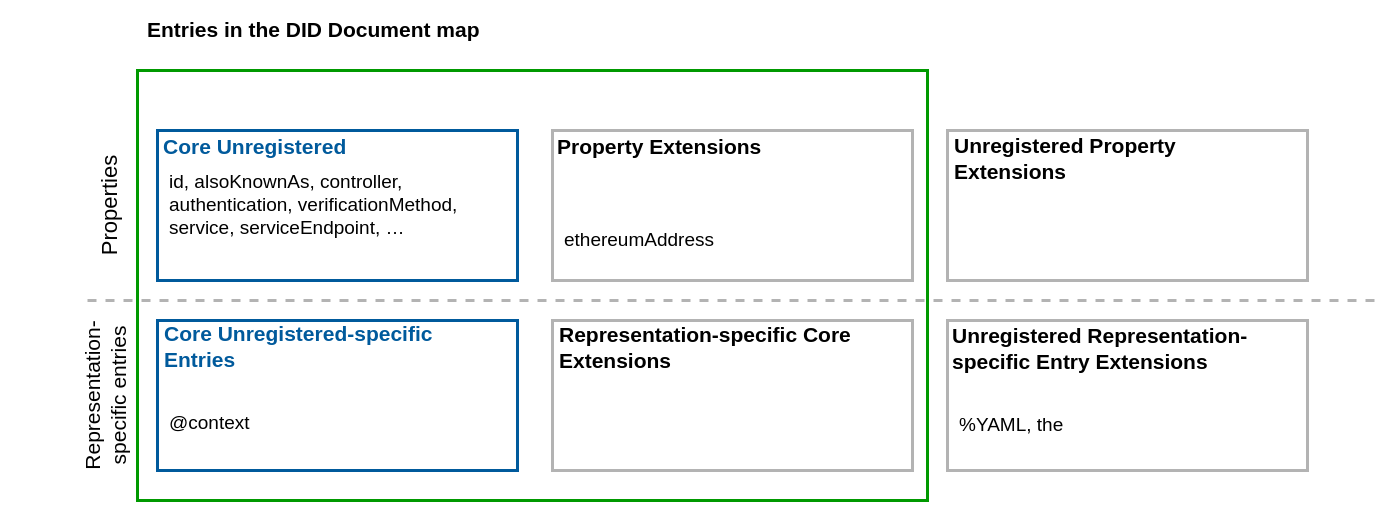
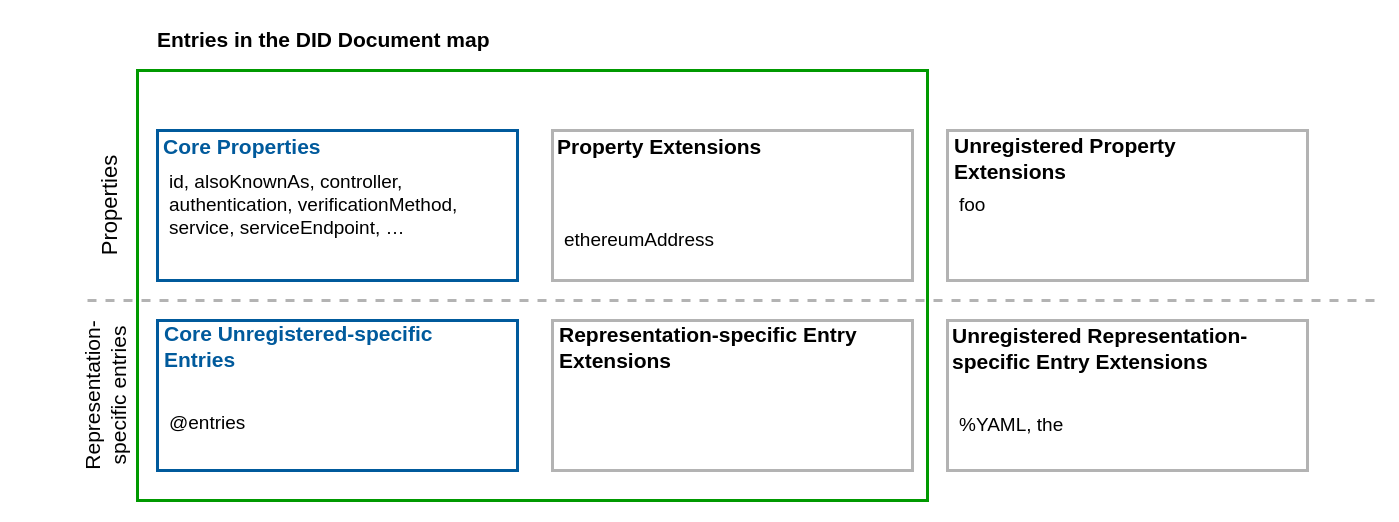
(361, 26) -> (371, 36)
(218, 147) -> (211, 147)
none -> (1128, 205)
(681, 348) -> (685, 348)
(196, 424) -> (195, 424)
